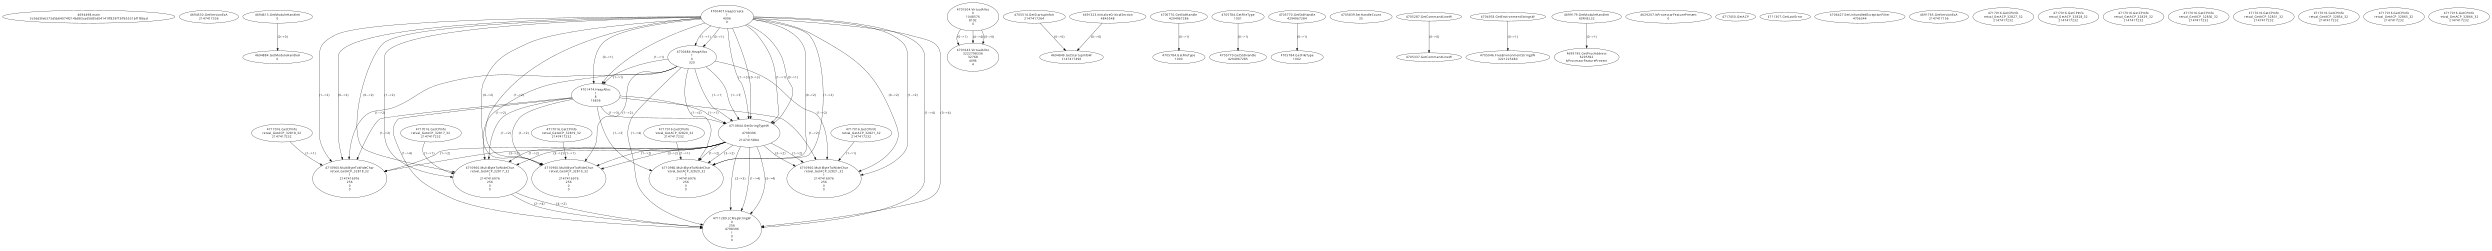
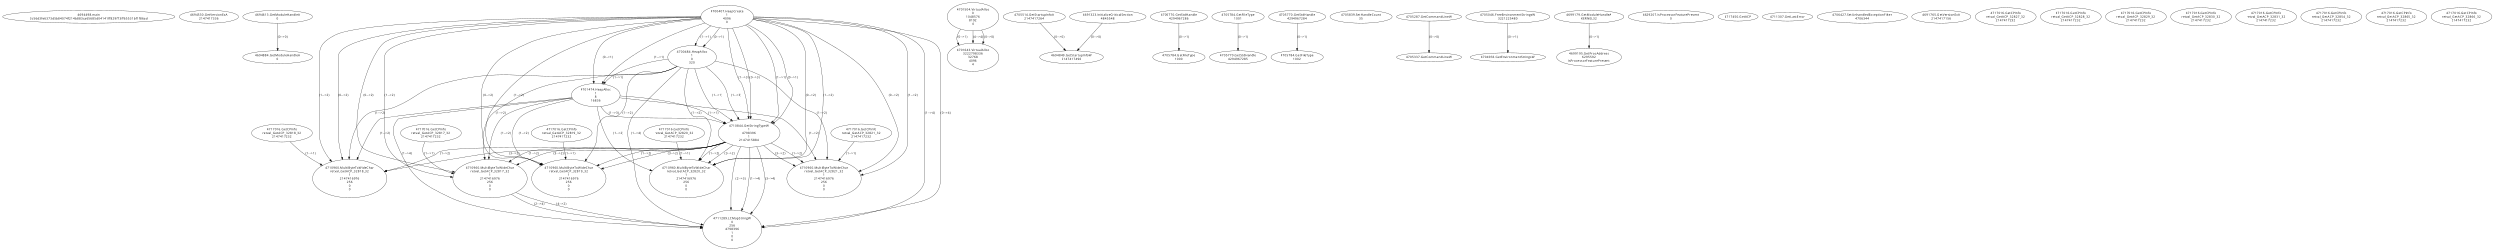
(1508, 35) -> (1508, 37)
